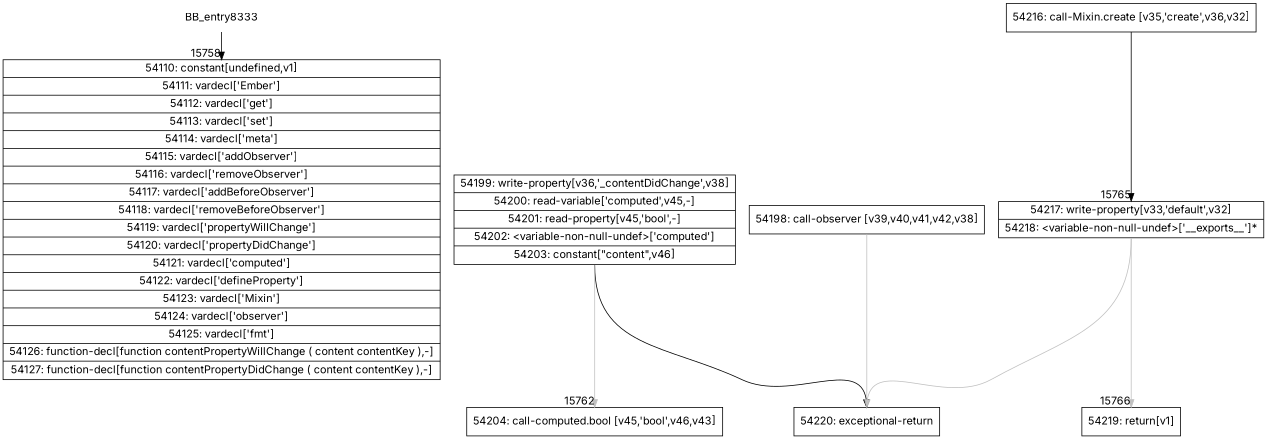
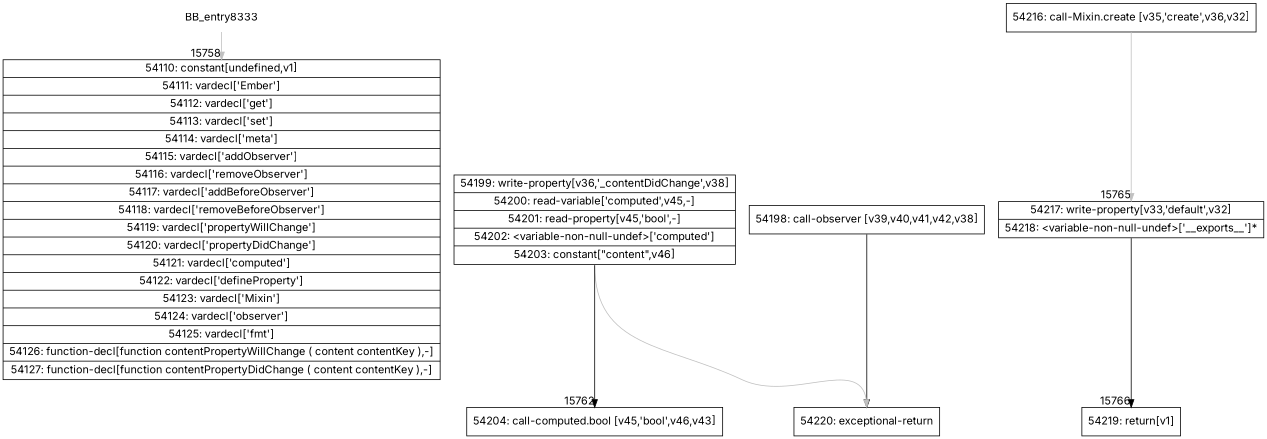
(222, 42) -> (222, 42)
(1131, 113) -> (1131, 113)
(867, 317) -> (867, 317)
(1131, 319) -> (1131, 319)
(595, 332) -> (595, 332)
(1026, 361) -> none
(711, 367) -> (711, 367)
